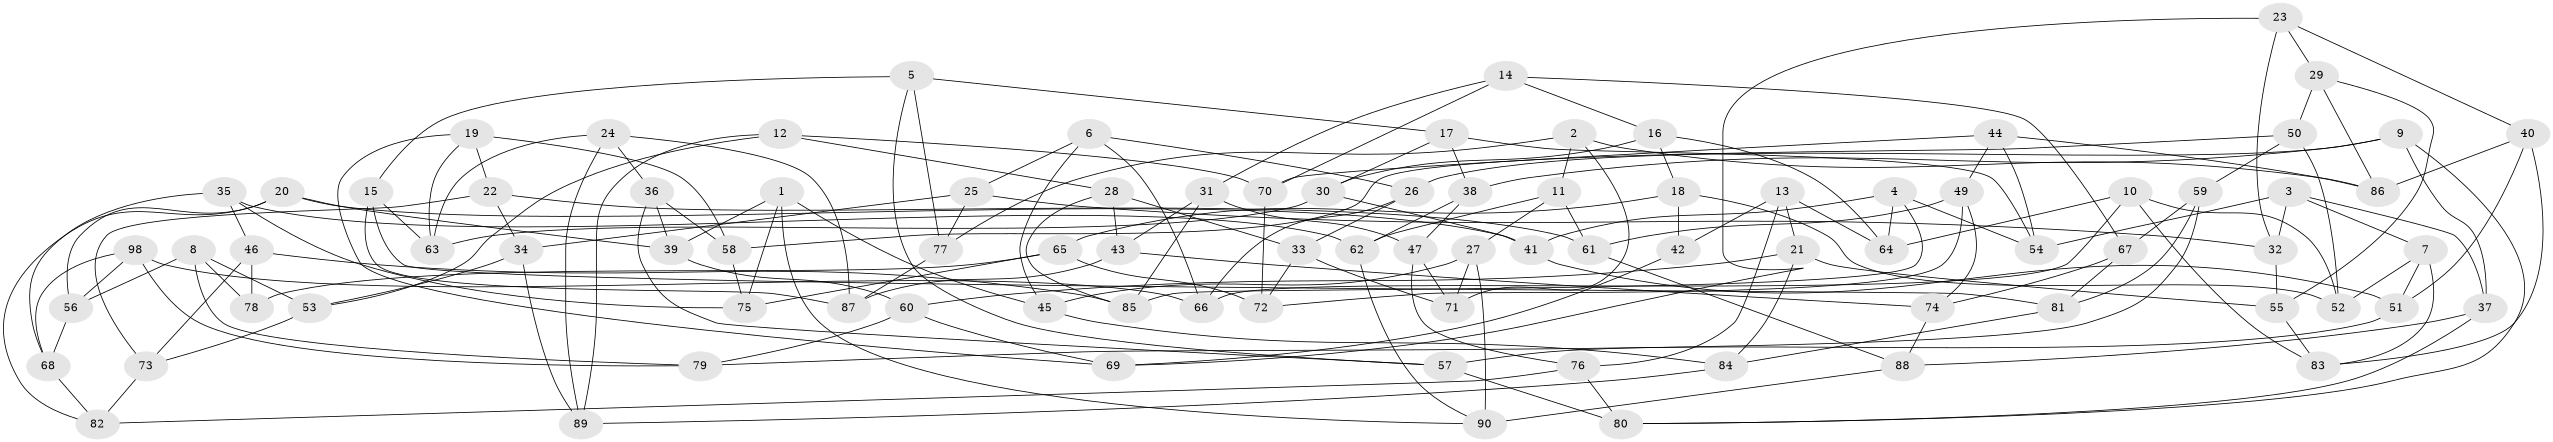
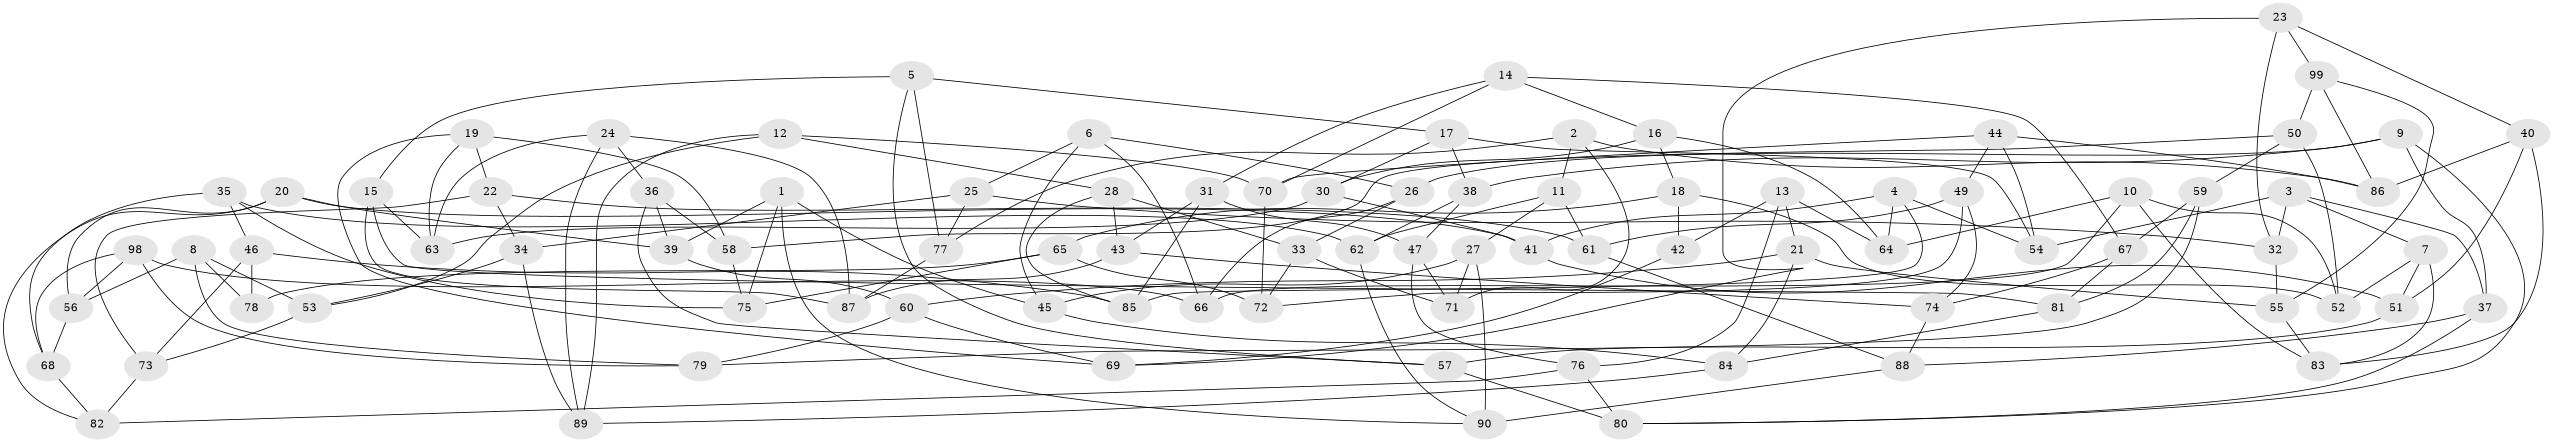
(2317, 76) -> (2317, 76)
